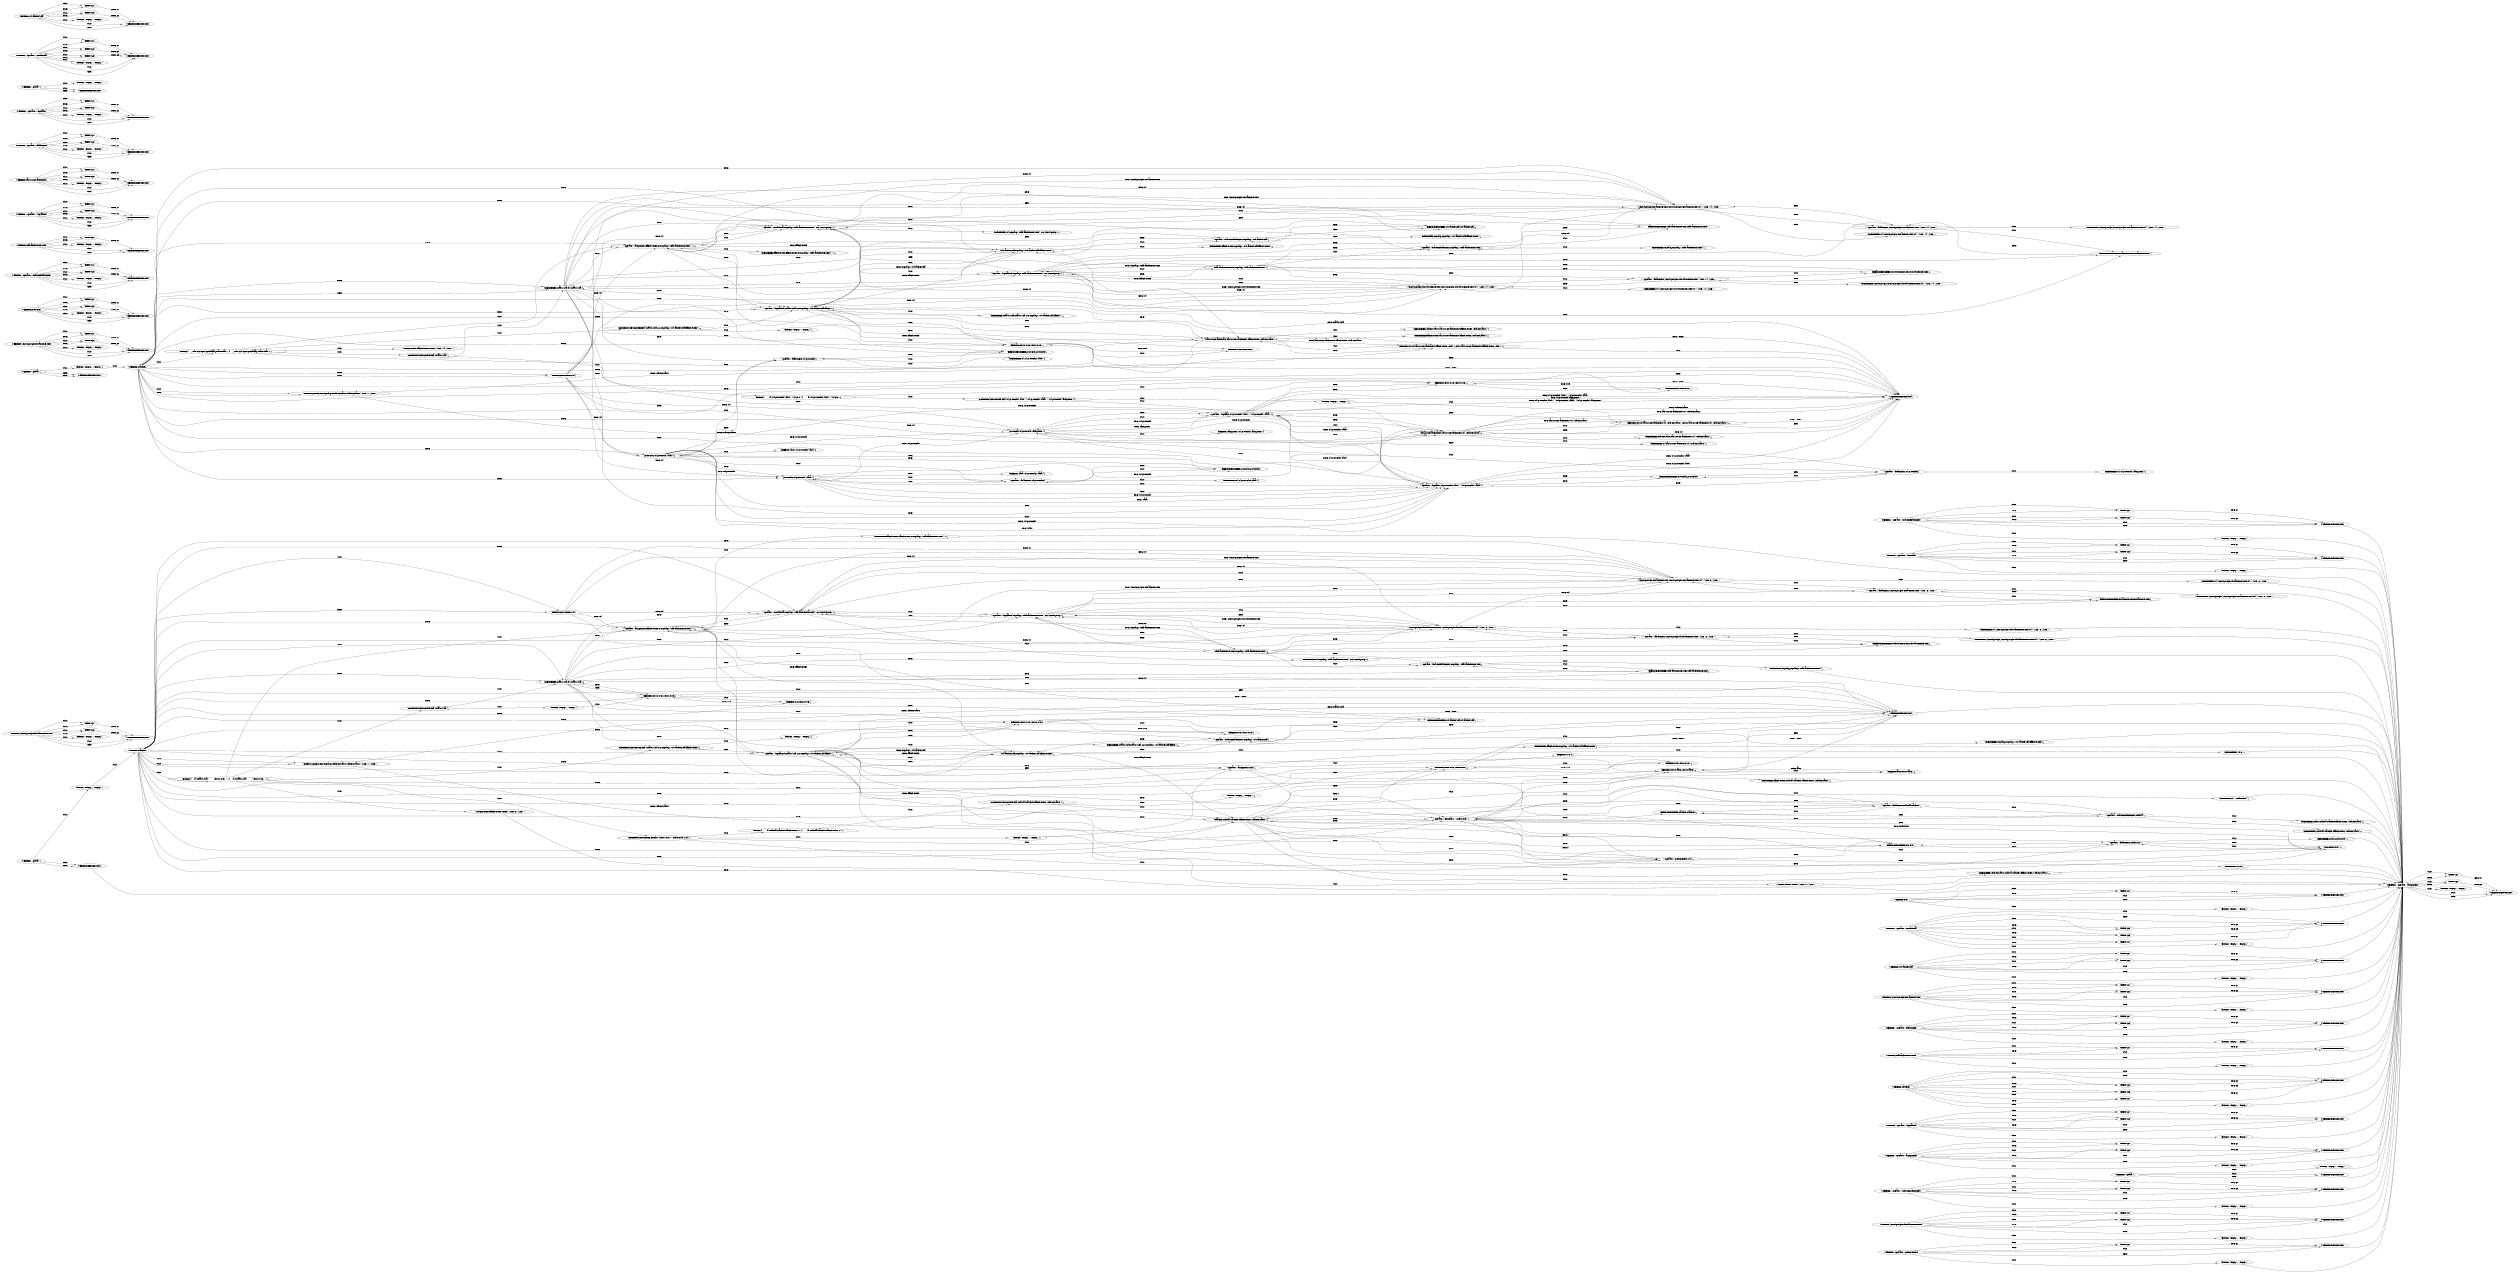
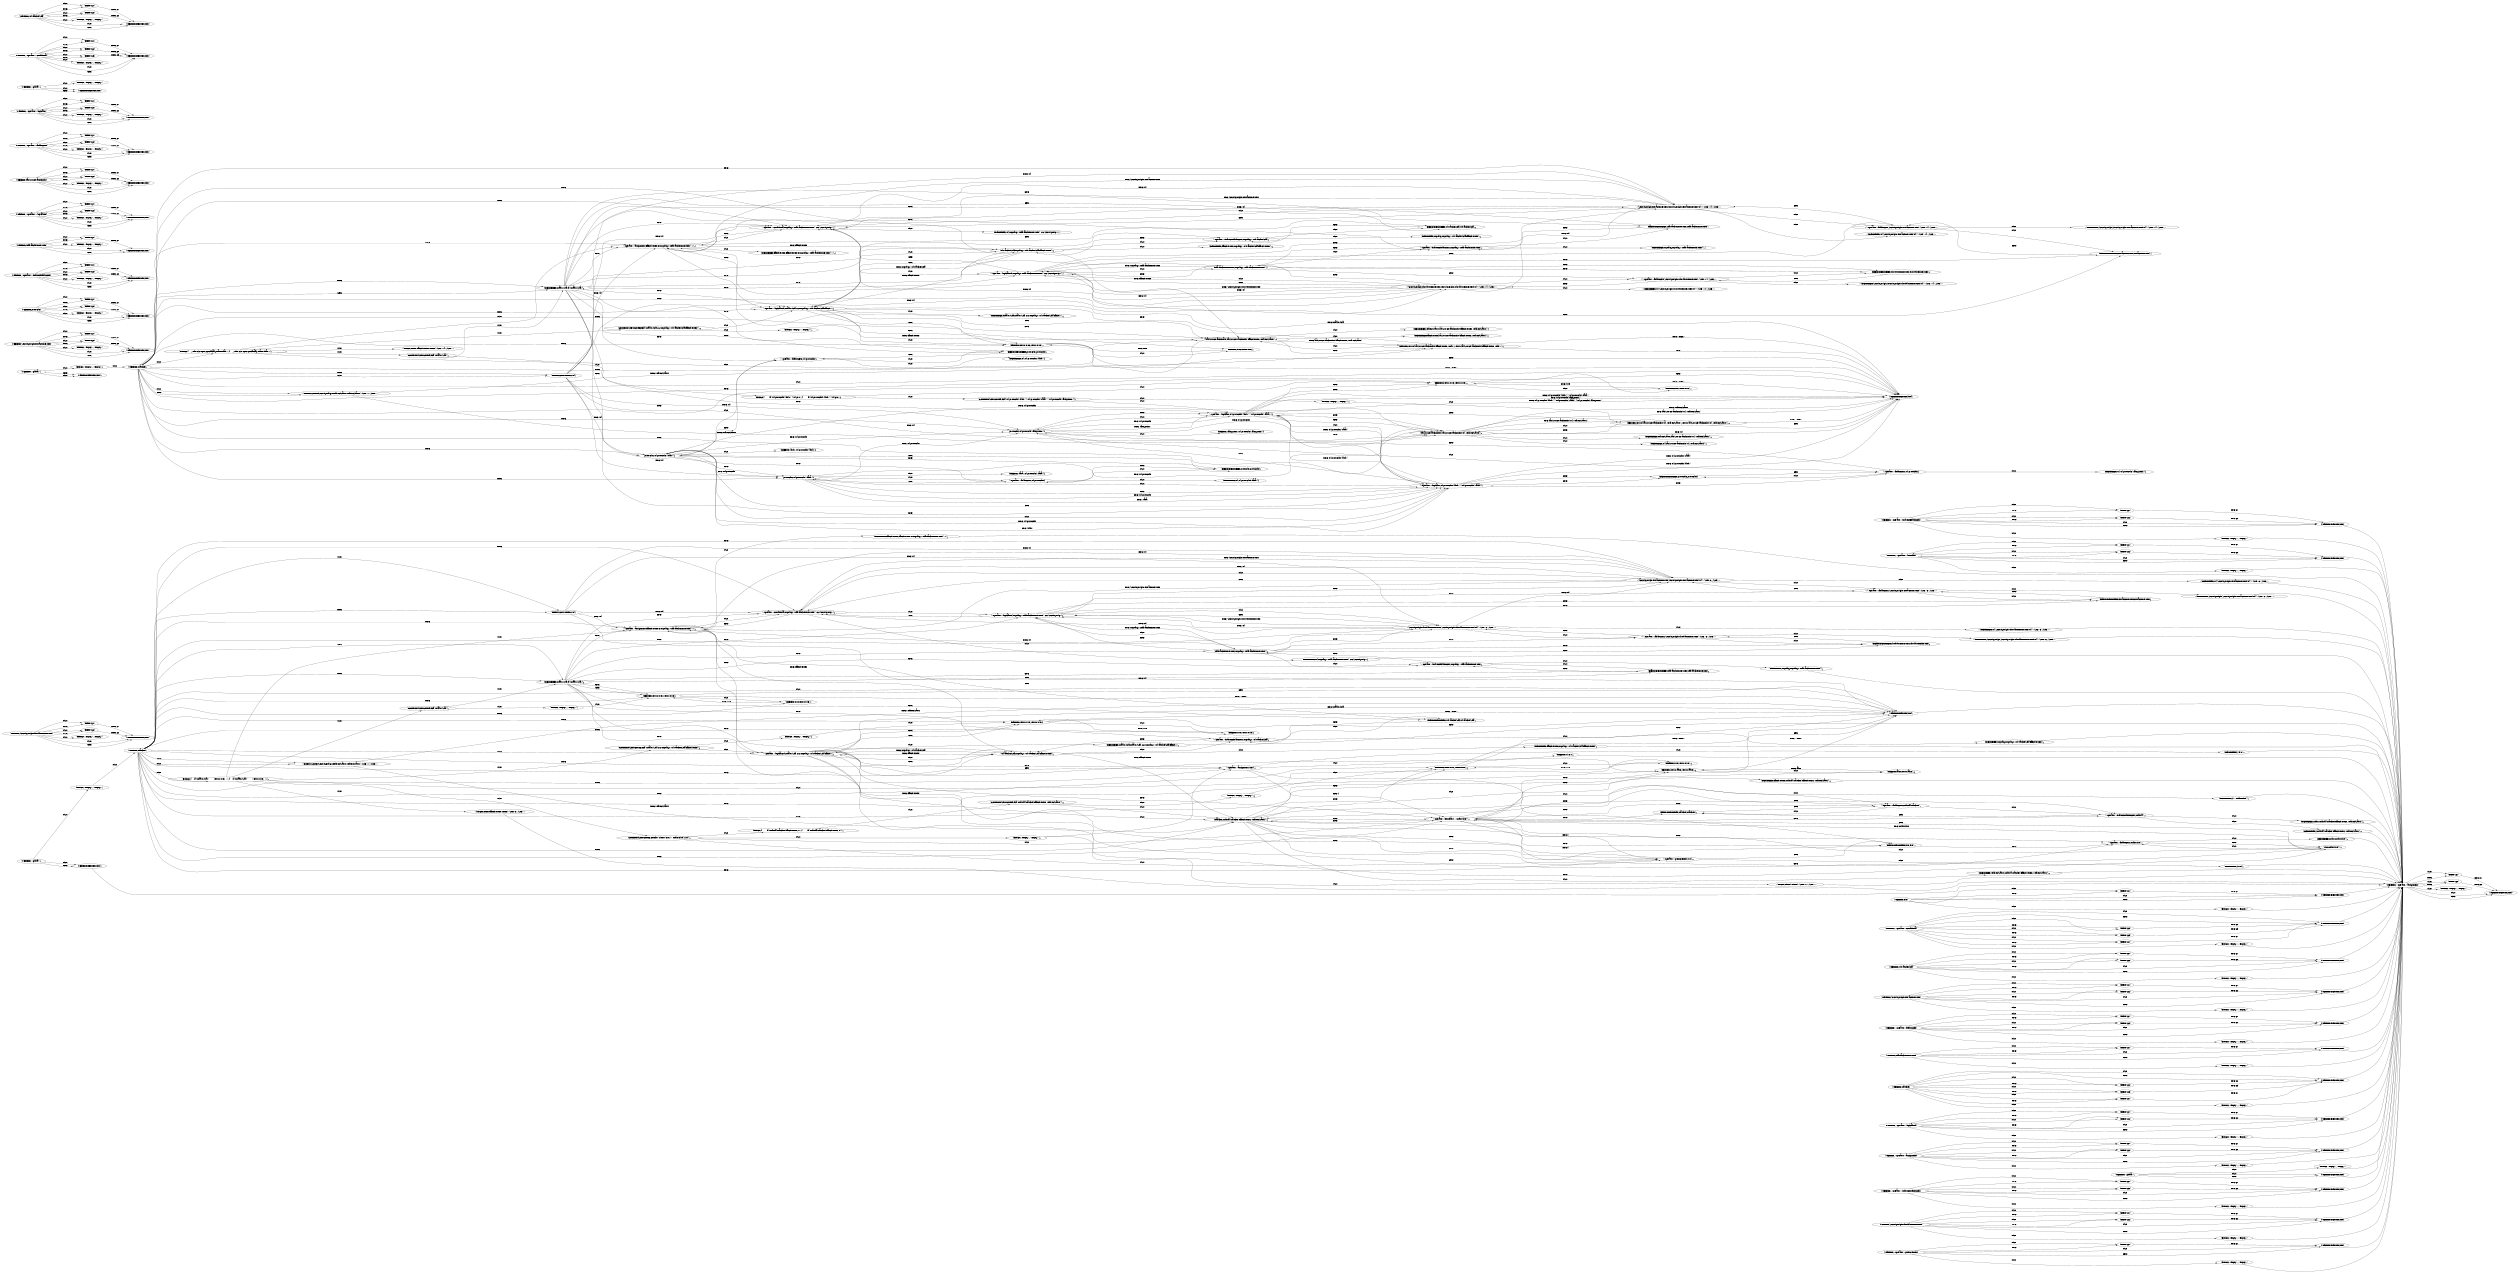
(2012, 844) -> none
